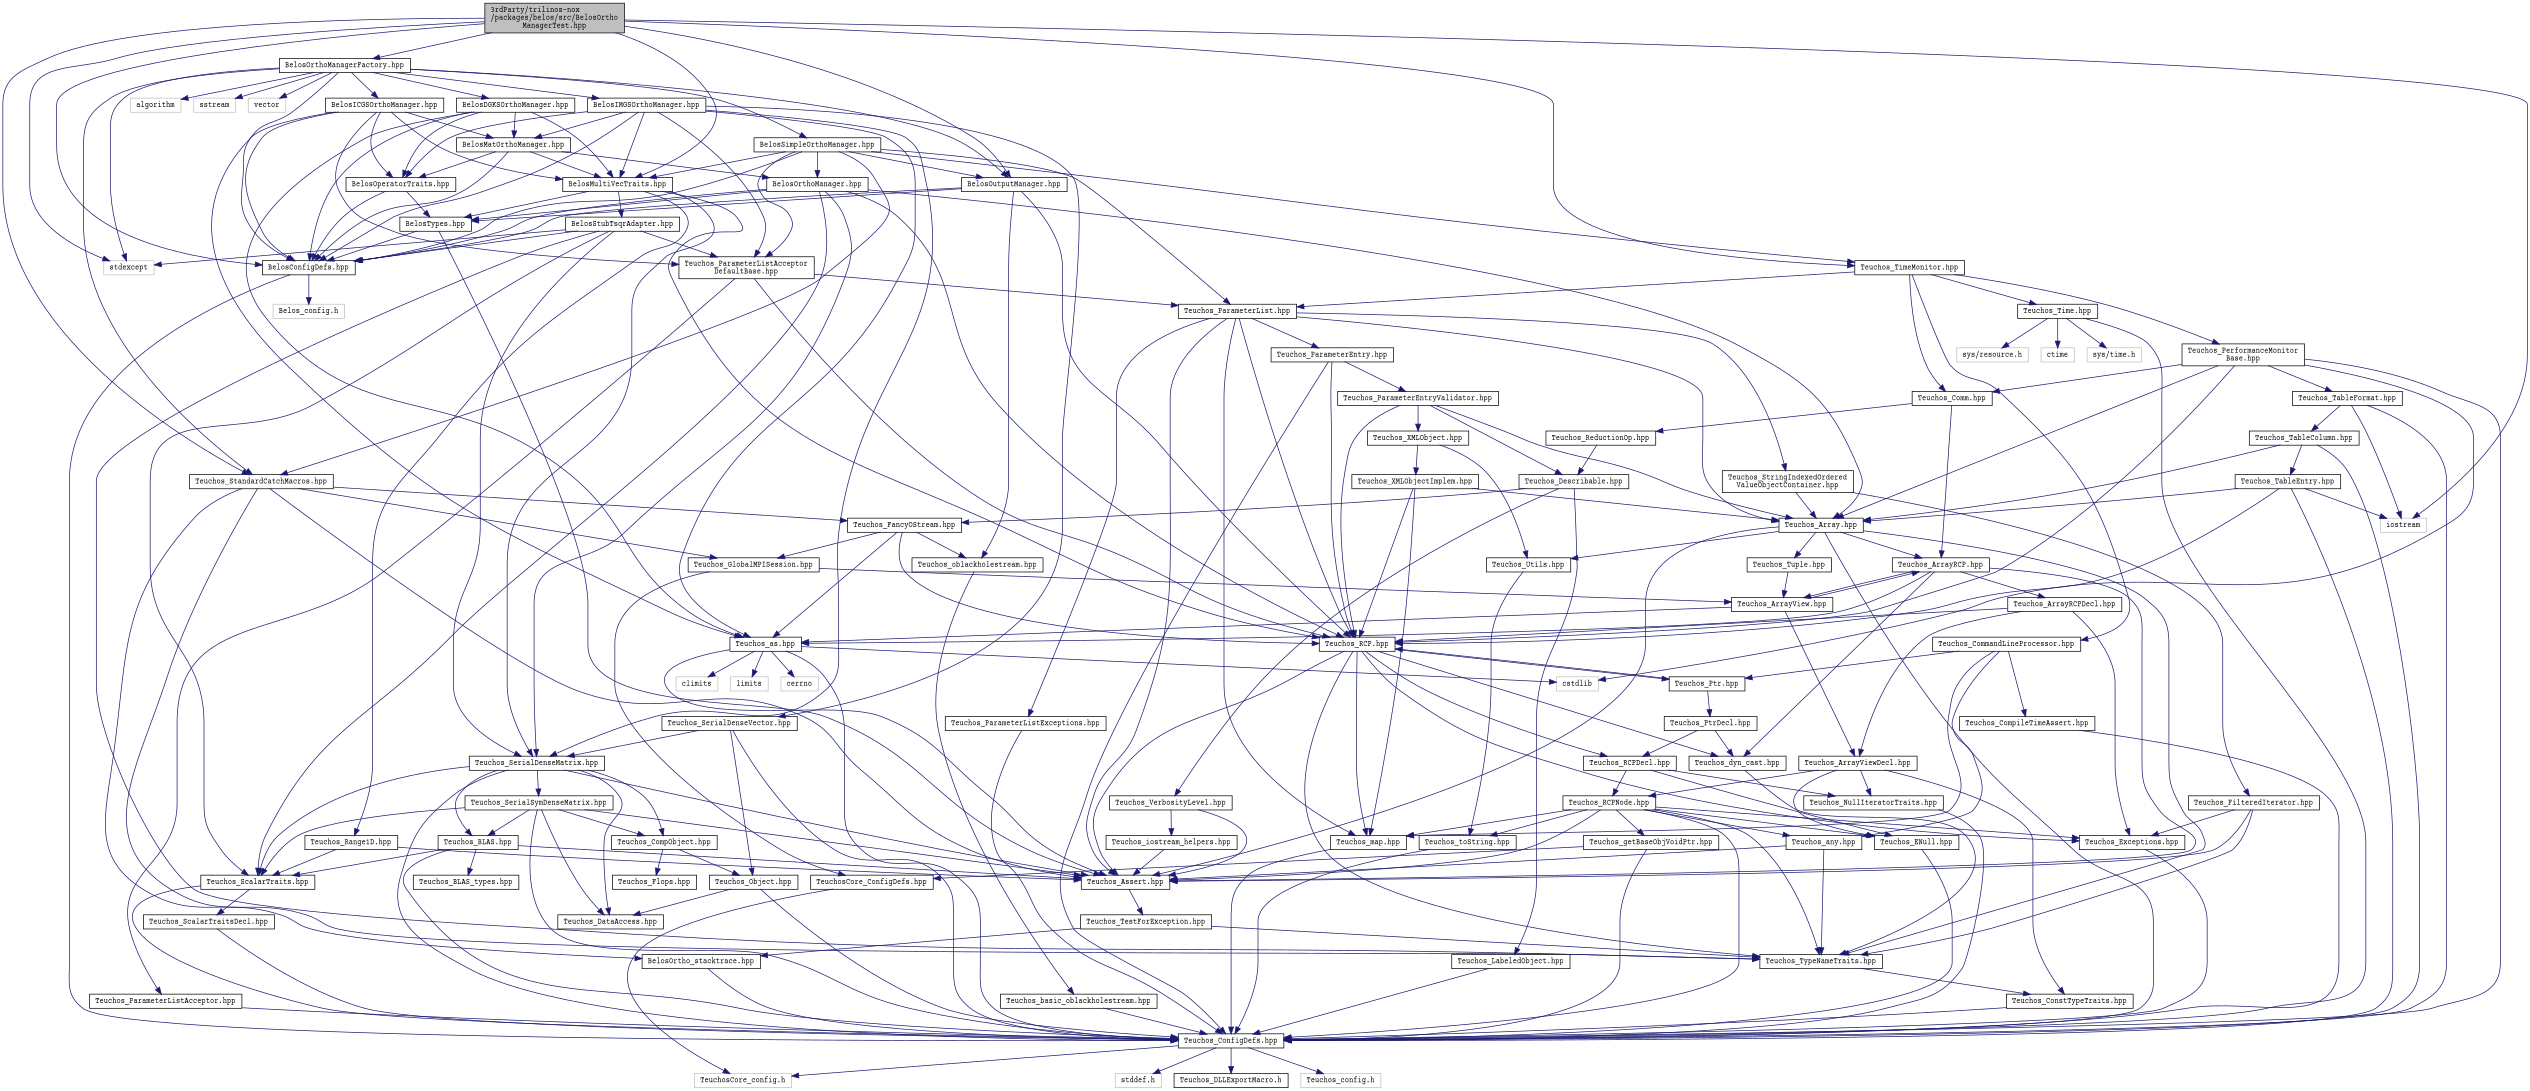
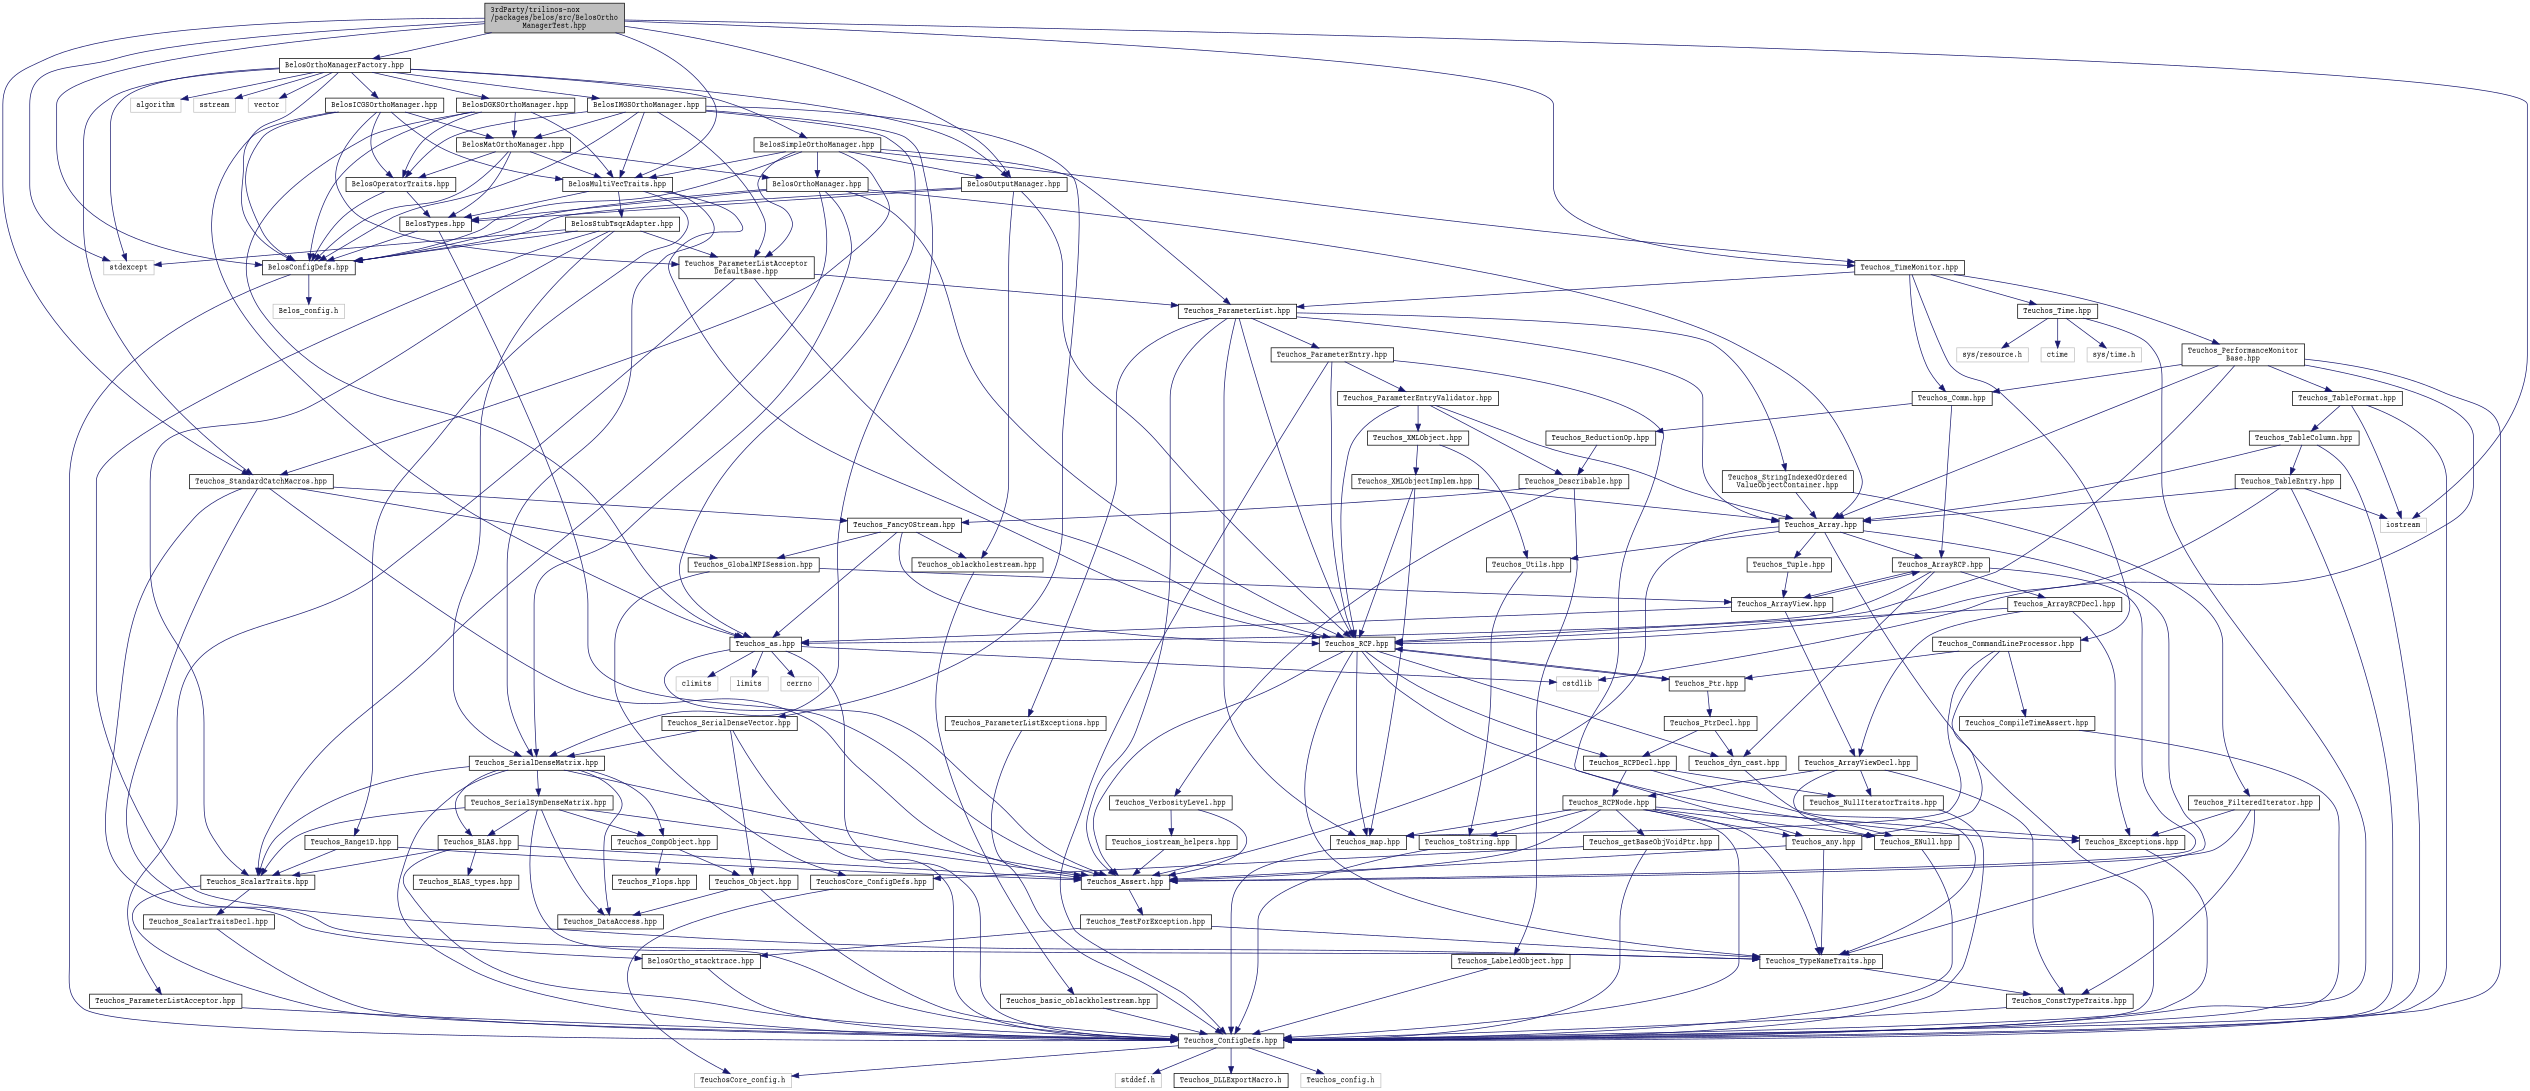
none -> (493, 183)
none -> (1621, 575)
(2074, 903) -> (2193, 917)
